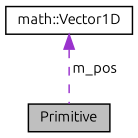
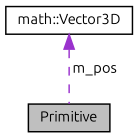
(69, 20) -> (69, 20)
